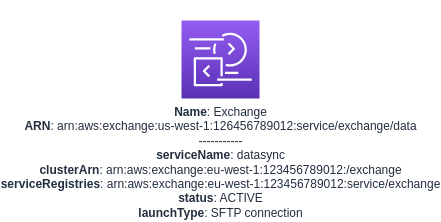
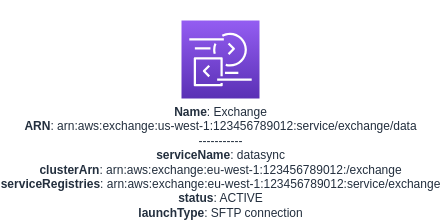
(221, 163) -> (221, 163)
